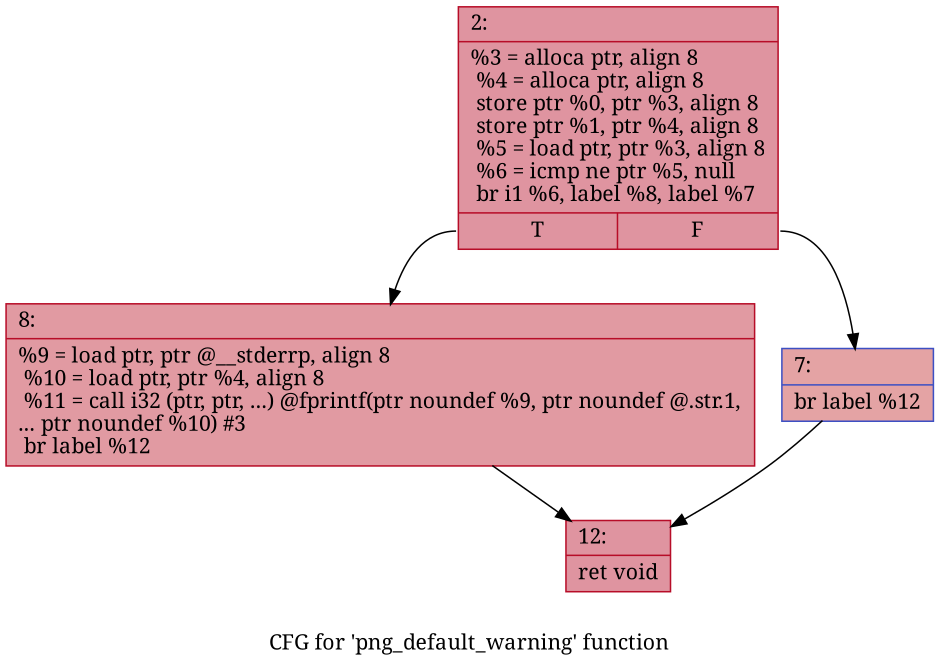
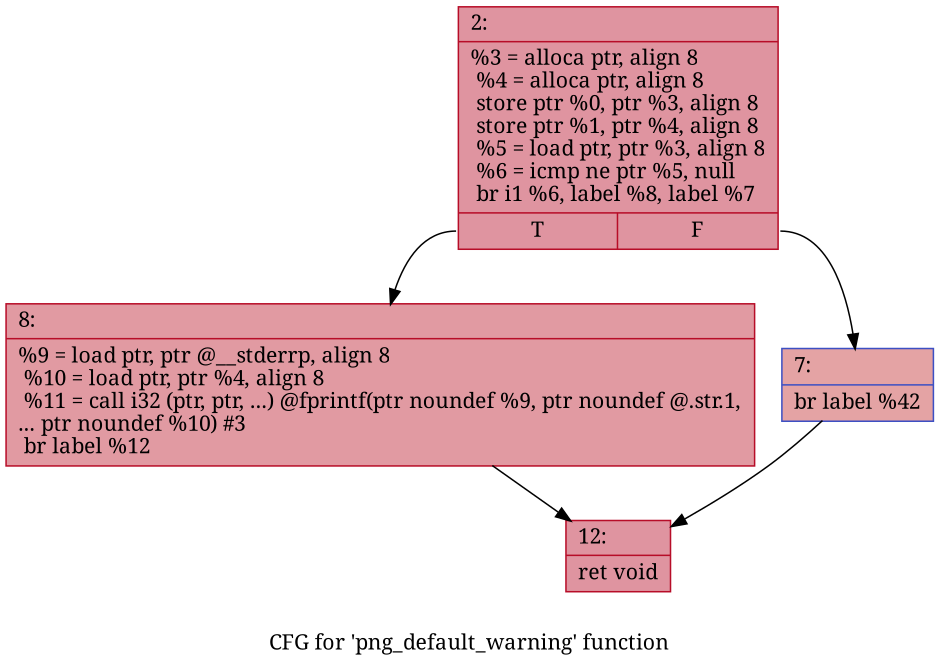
(858, 402) -> (858, 402)
